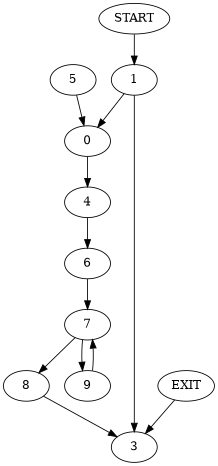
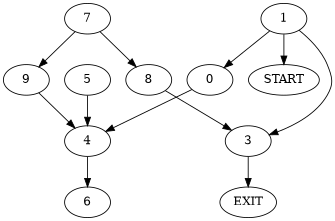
(134, 45) -> (284, 45)
(79, 106) -> (88, 106)
(88, 290) -> none
(93, 359) -> (54, 107)
(163, 414) -> (248, 168)
